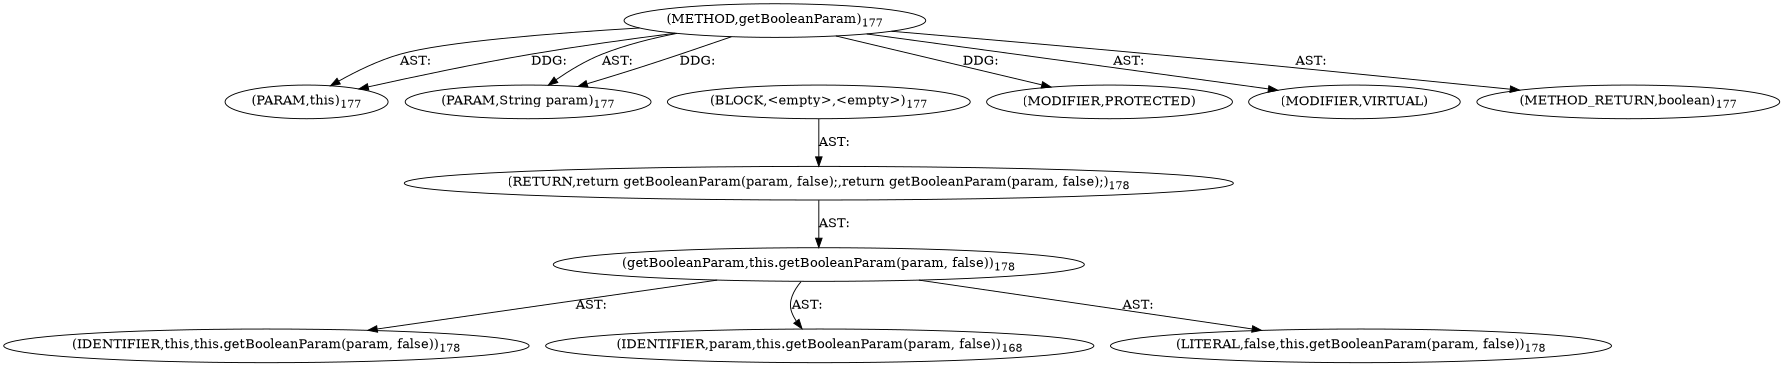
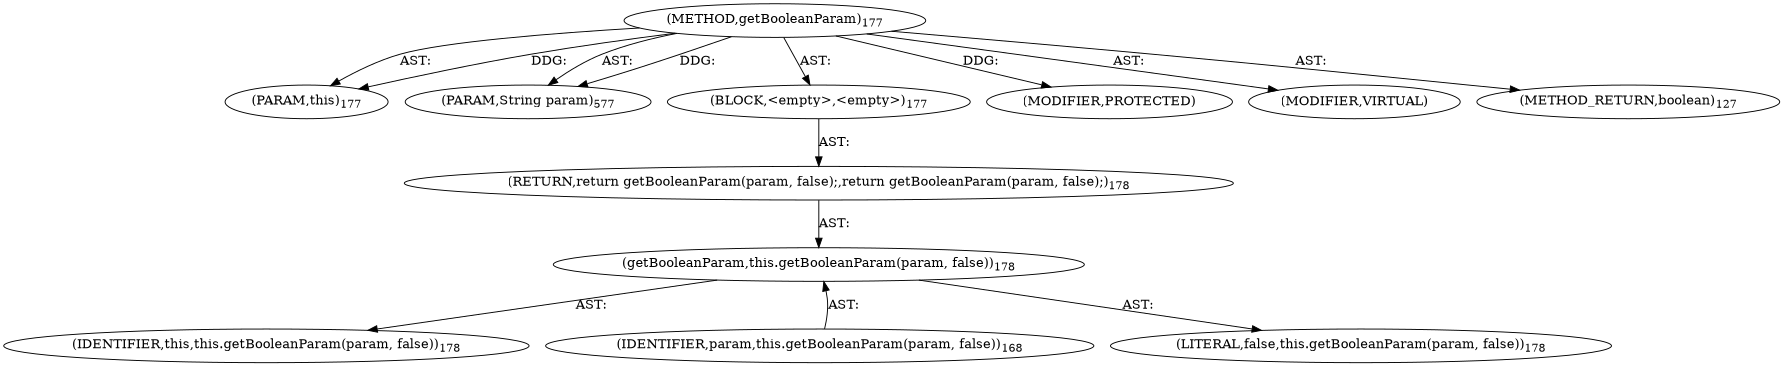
none -> (795, 57)
(604, 100) -> (604, 100)
(1726, 100) -> (1726, 100)
(791, 301) -> (828, 310)
